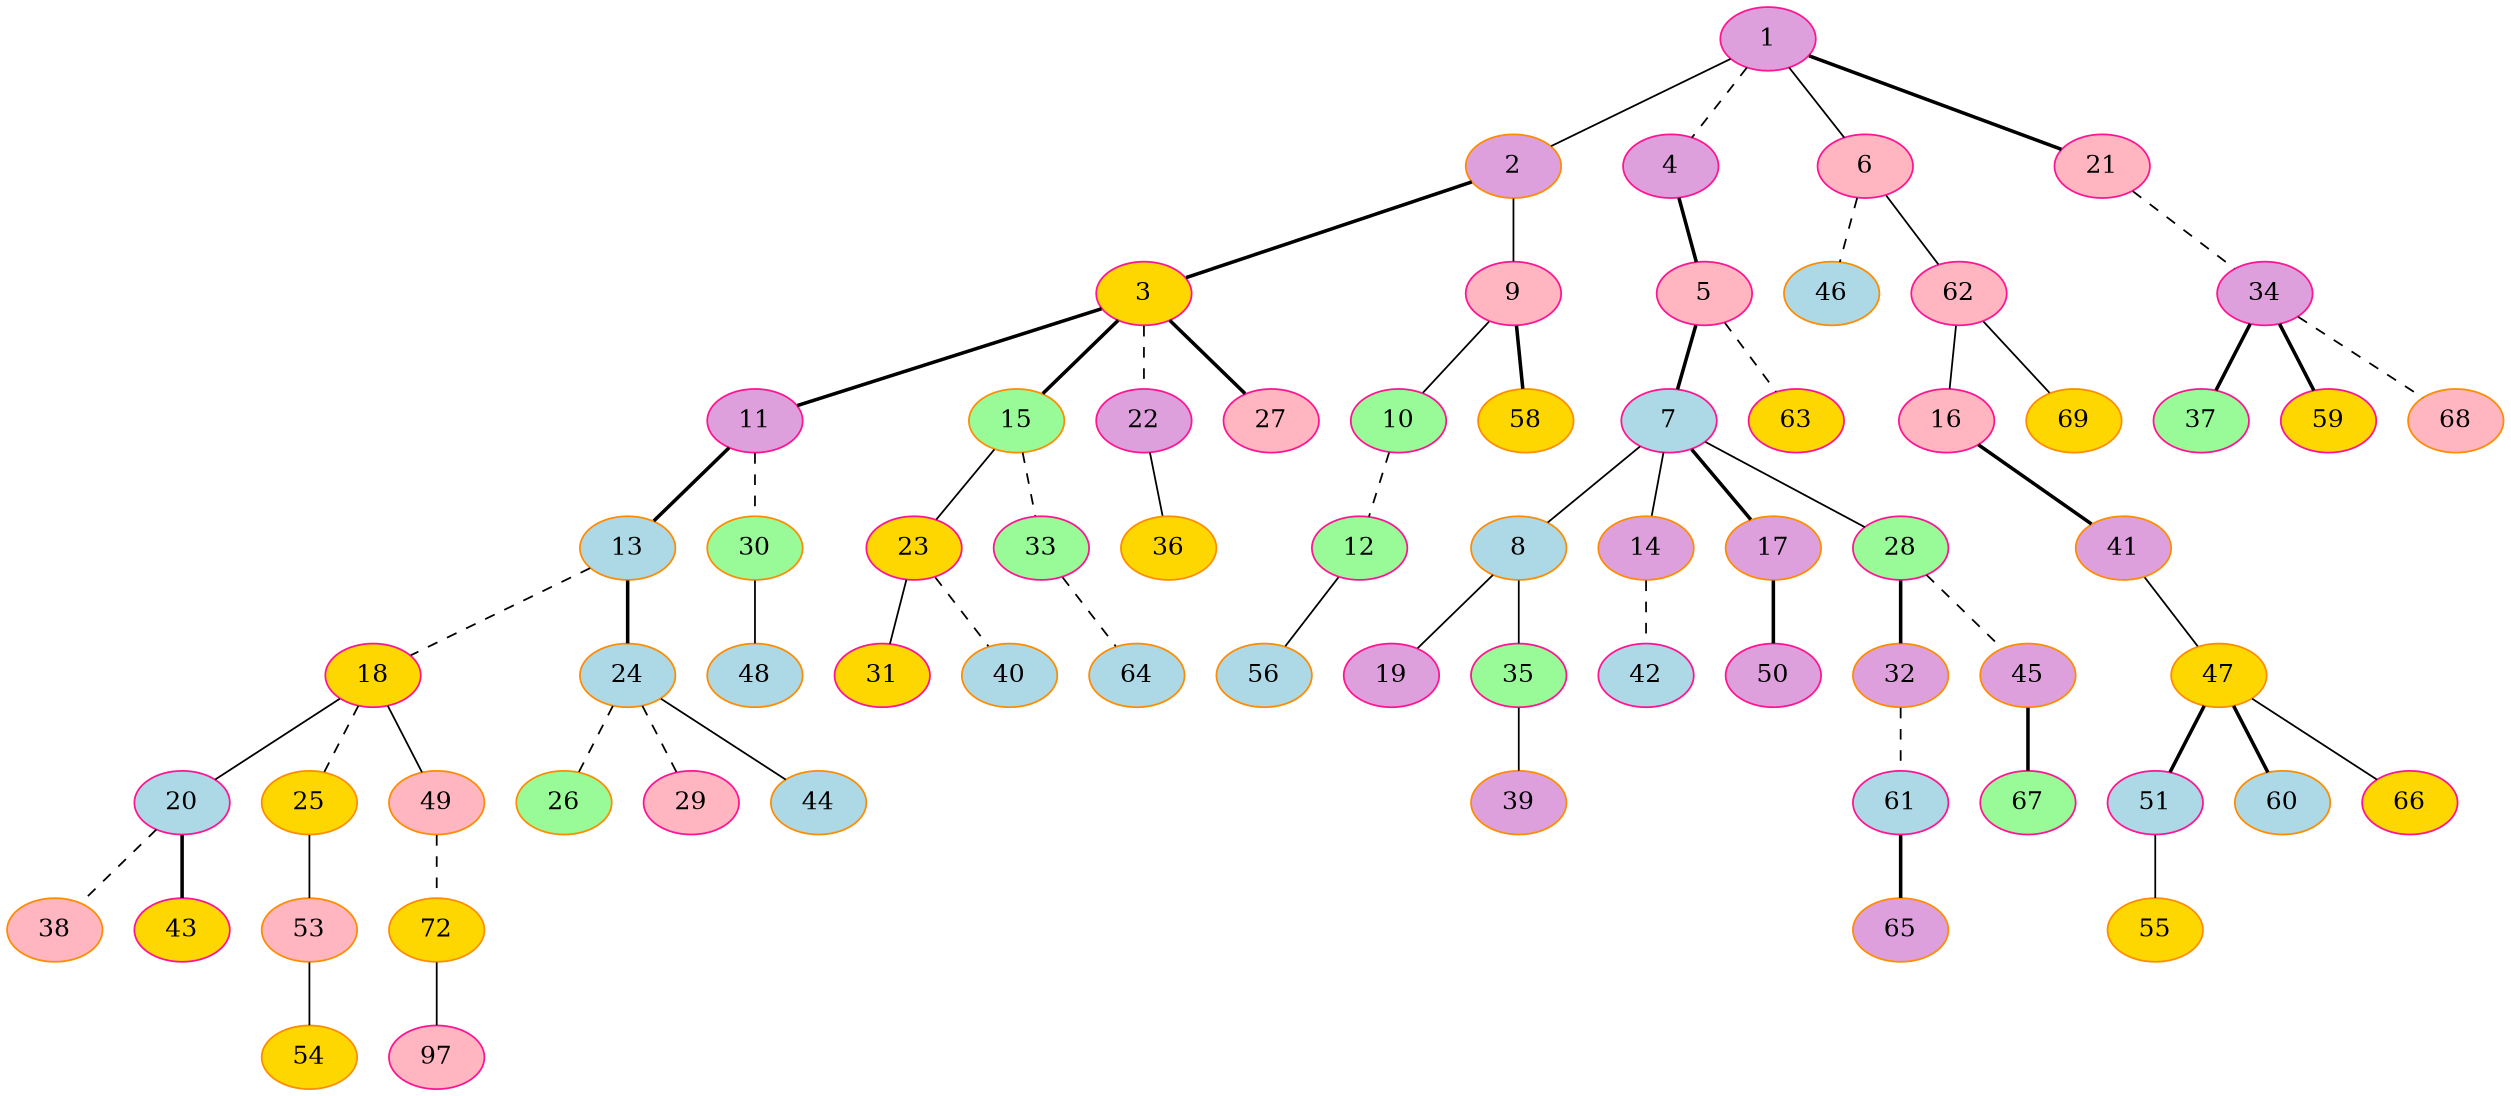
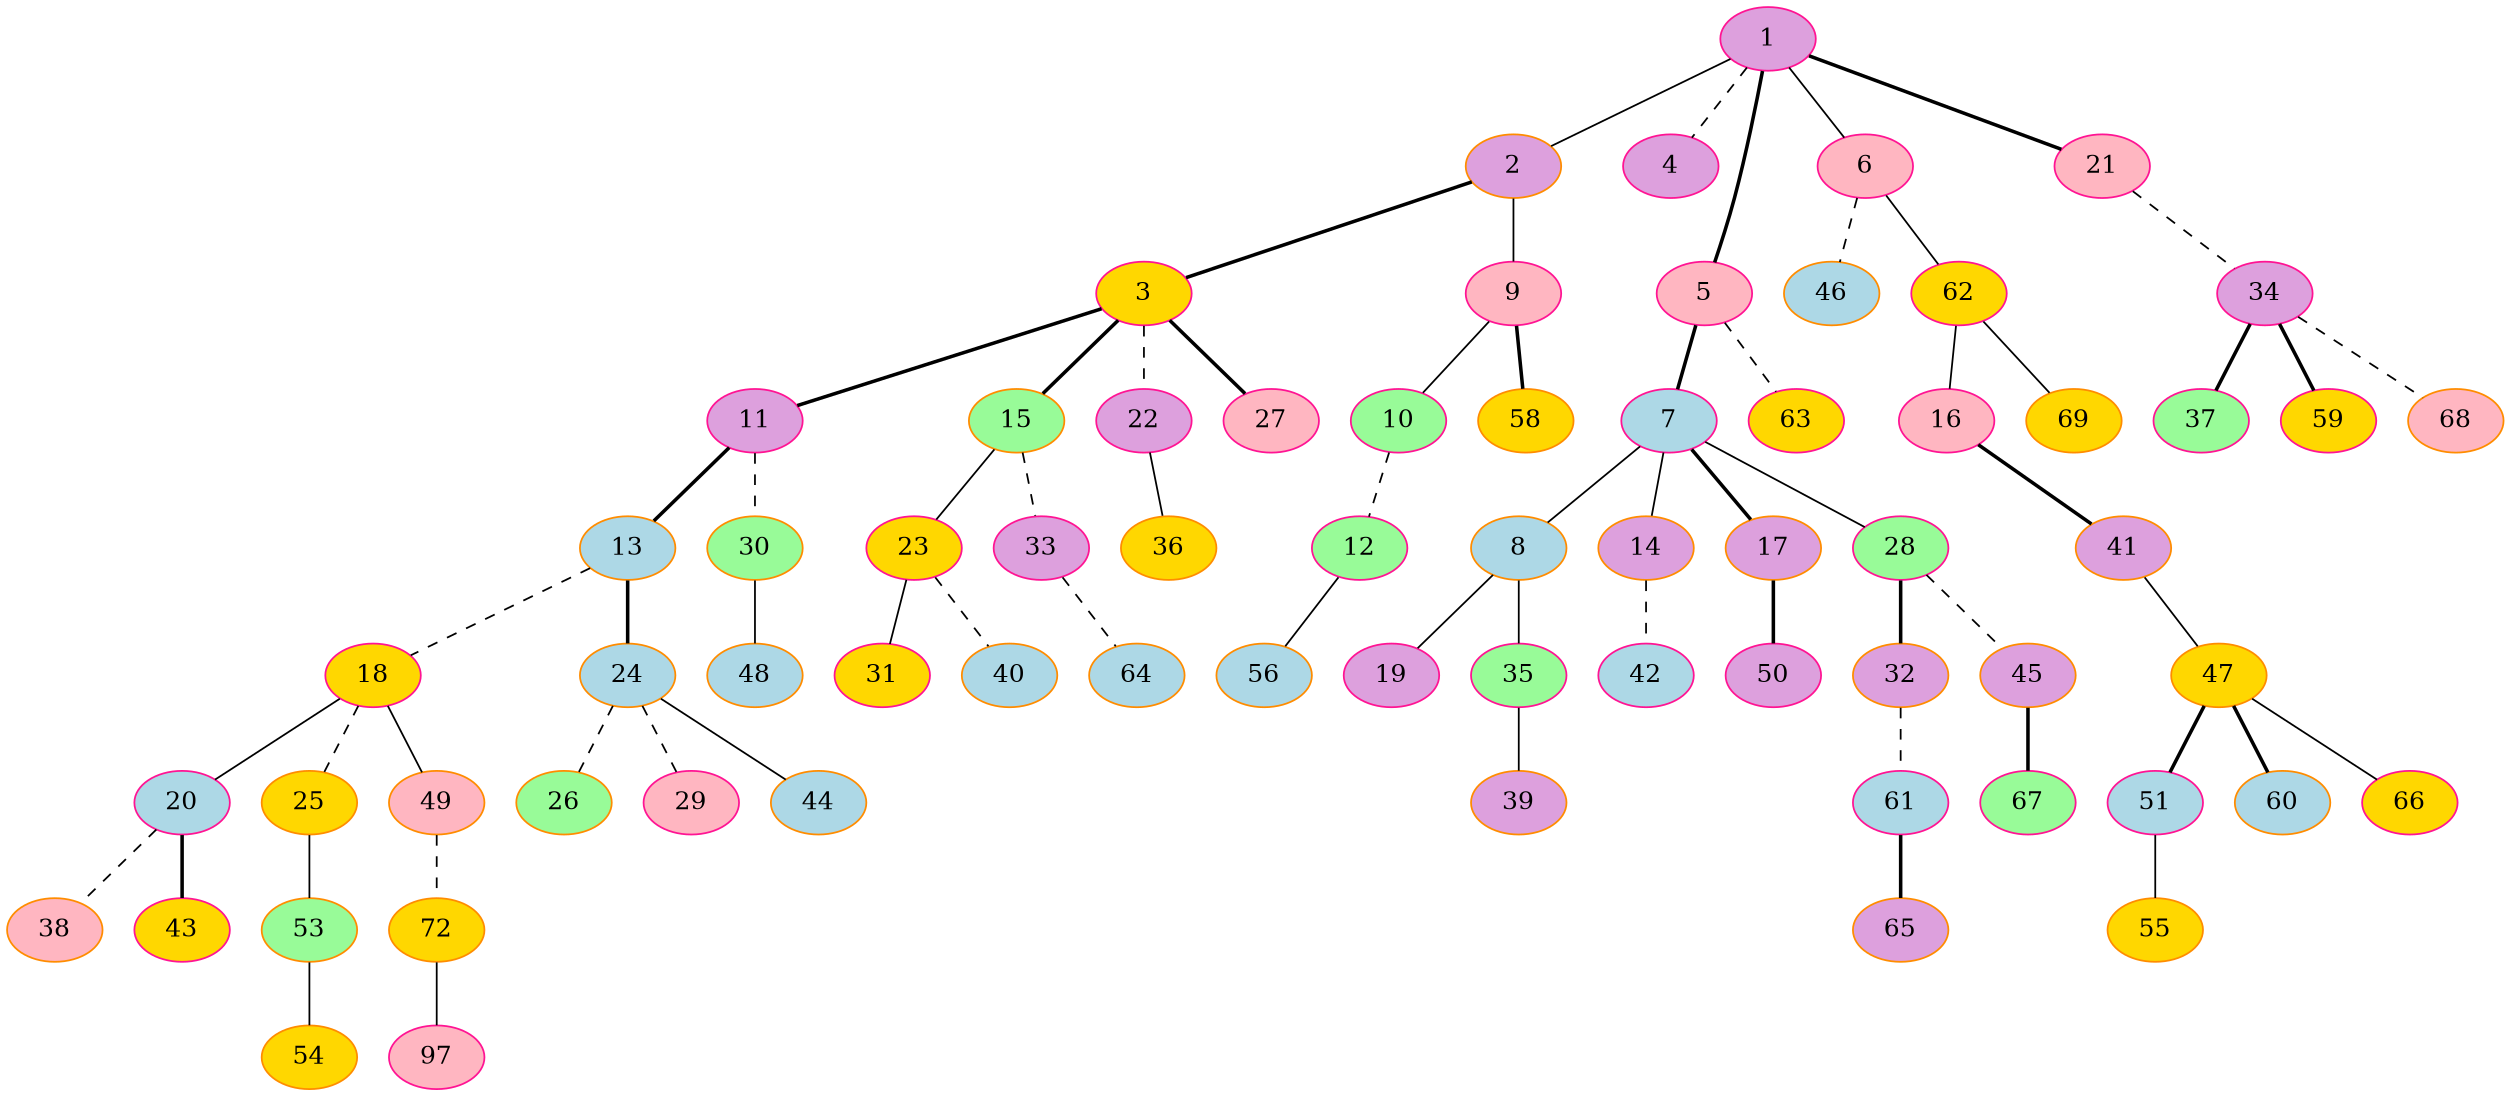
(1688, 230) -> (1742, 168)
(1959, 293) -> (1959, 293)
(1041, 548) -> (1041, 548)
(309, 930) -> (309, 930)
